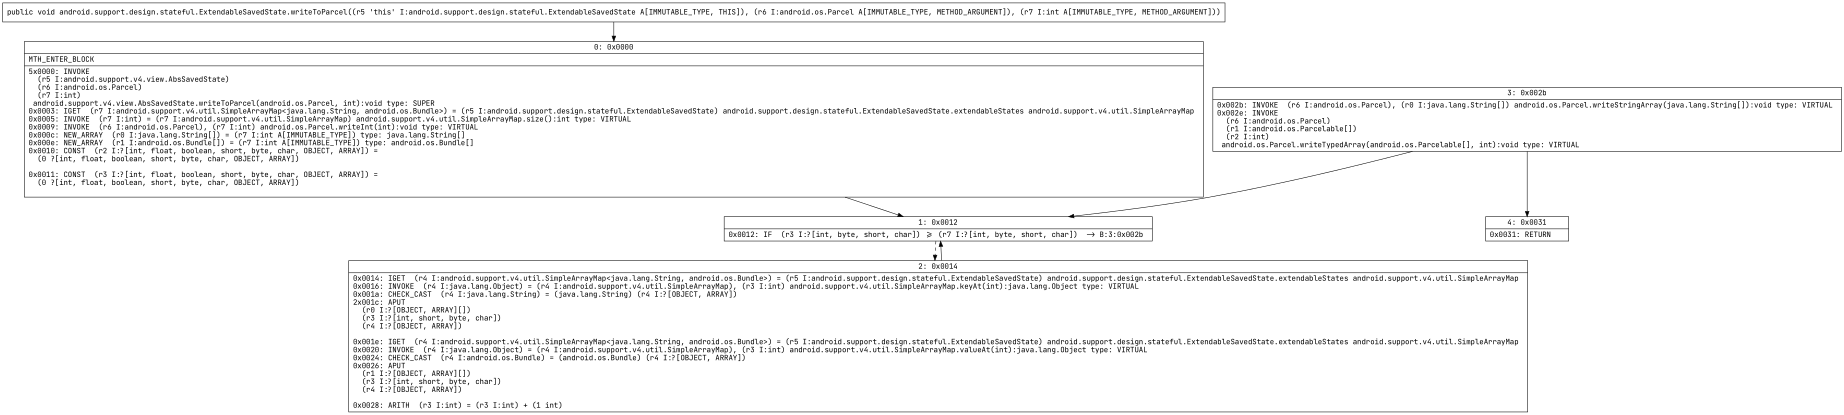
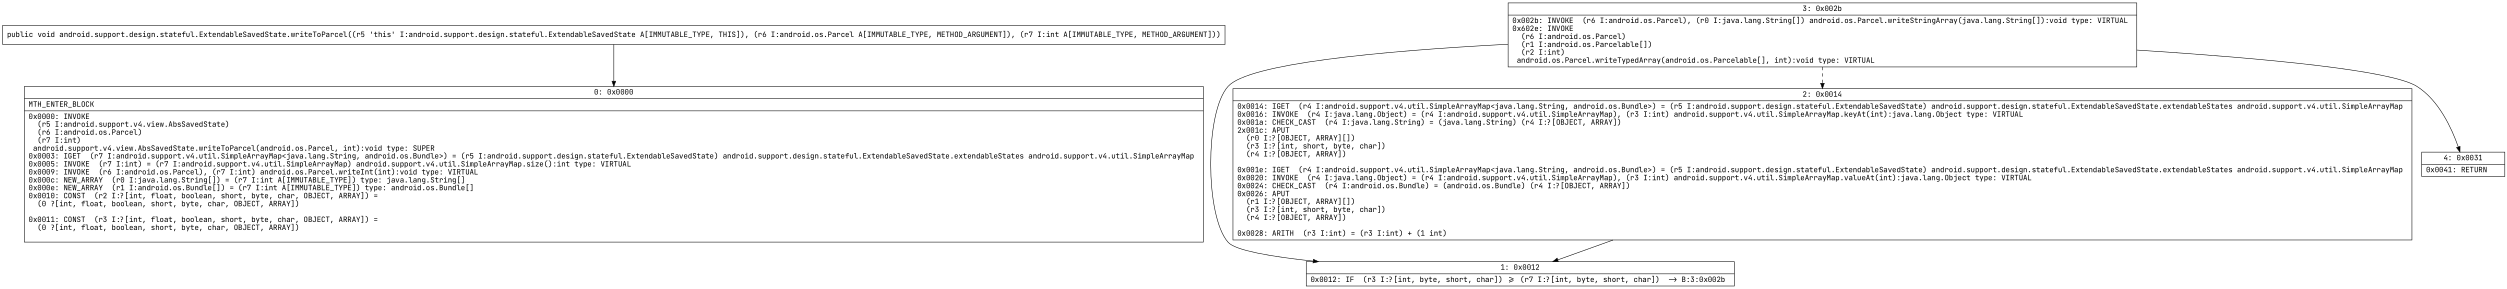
(64, 72) -> (64, 117)
(1252, 113) -> (1548, 29)
(872, 206) -> none
(1527, 235) -> (2463, 170)
(935, 248) -> (1822, 75)
